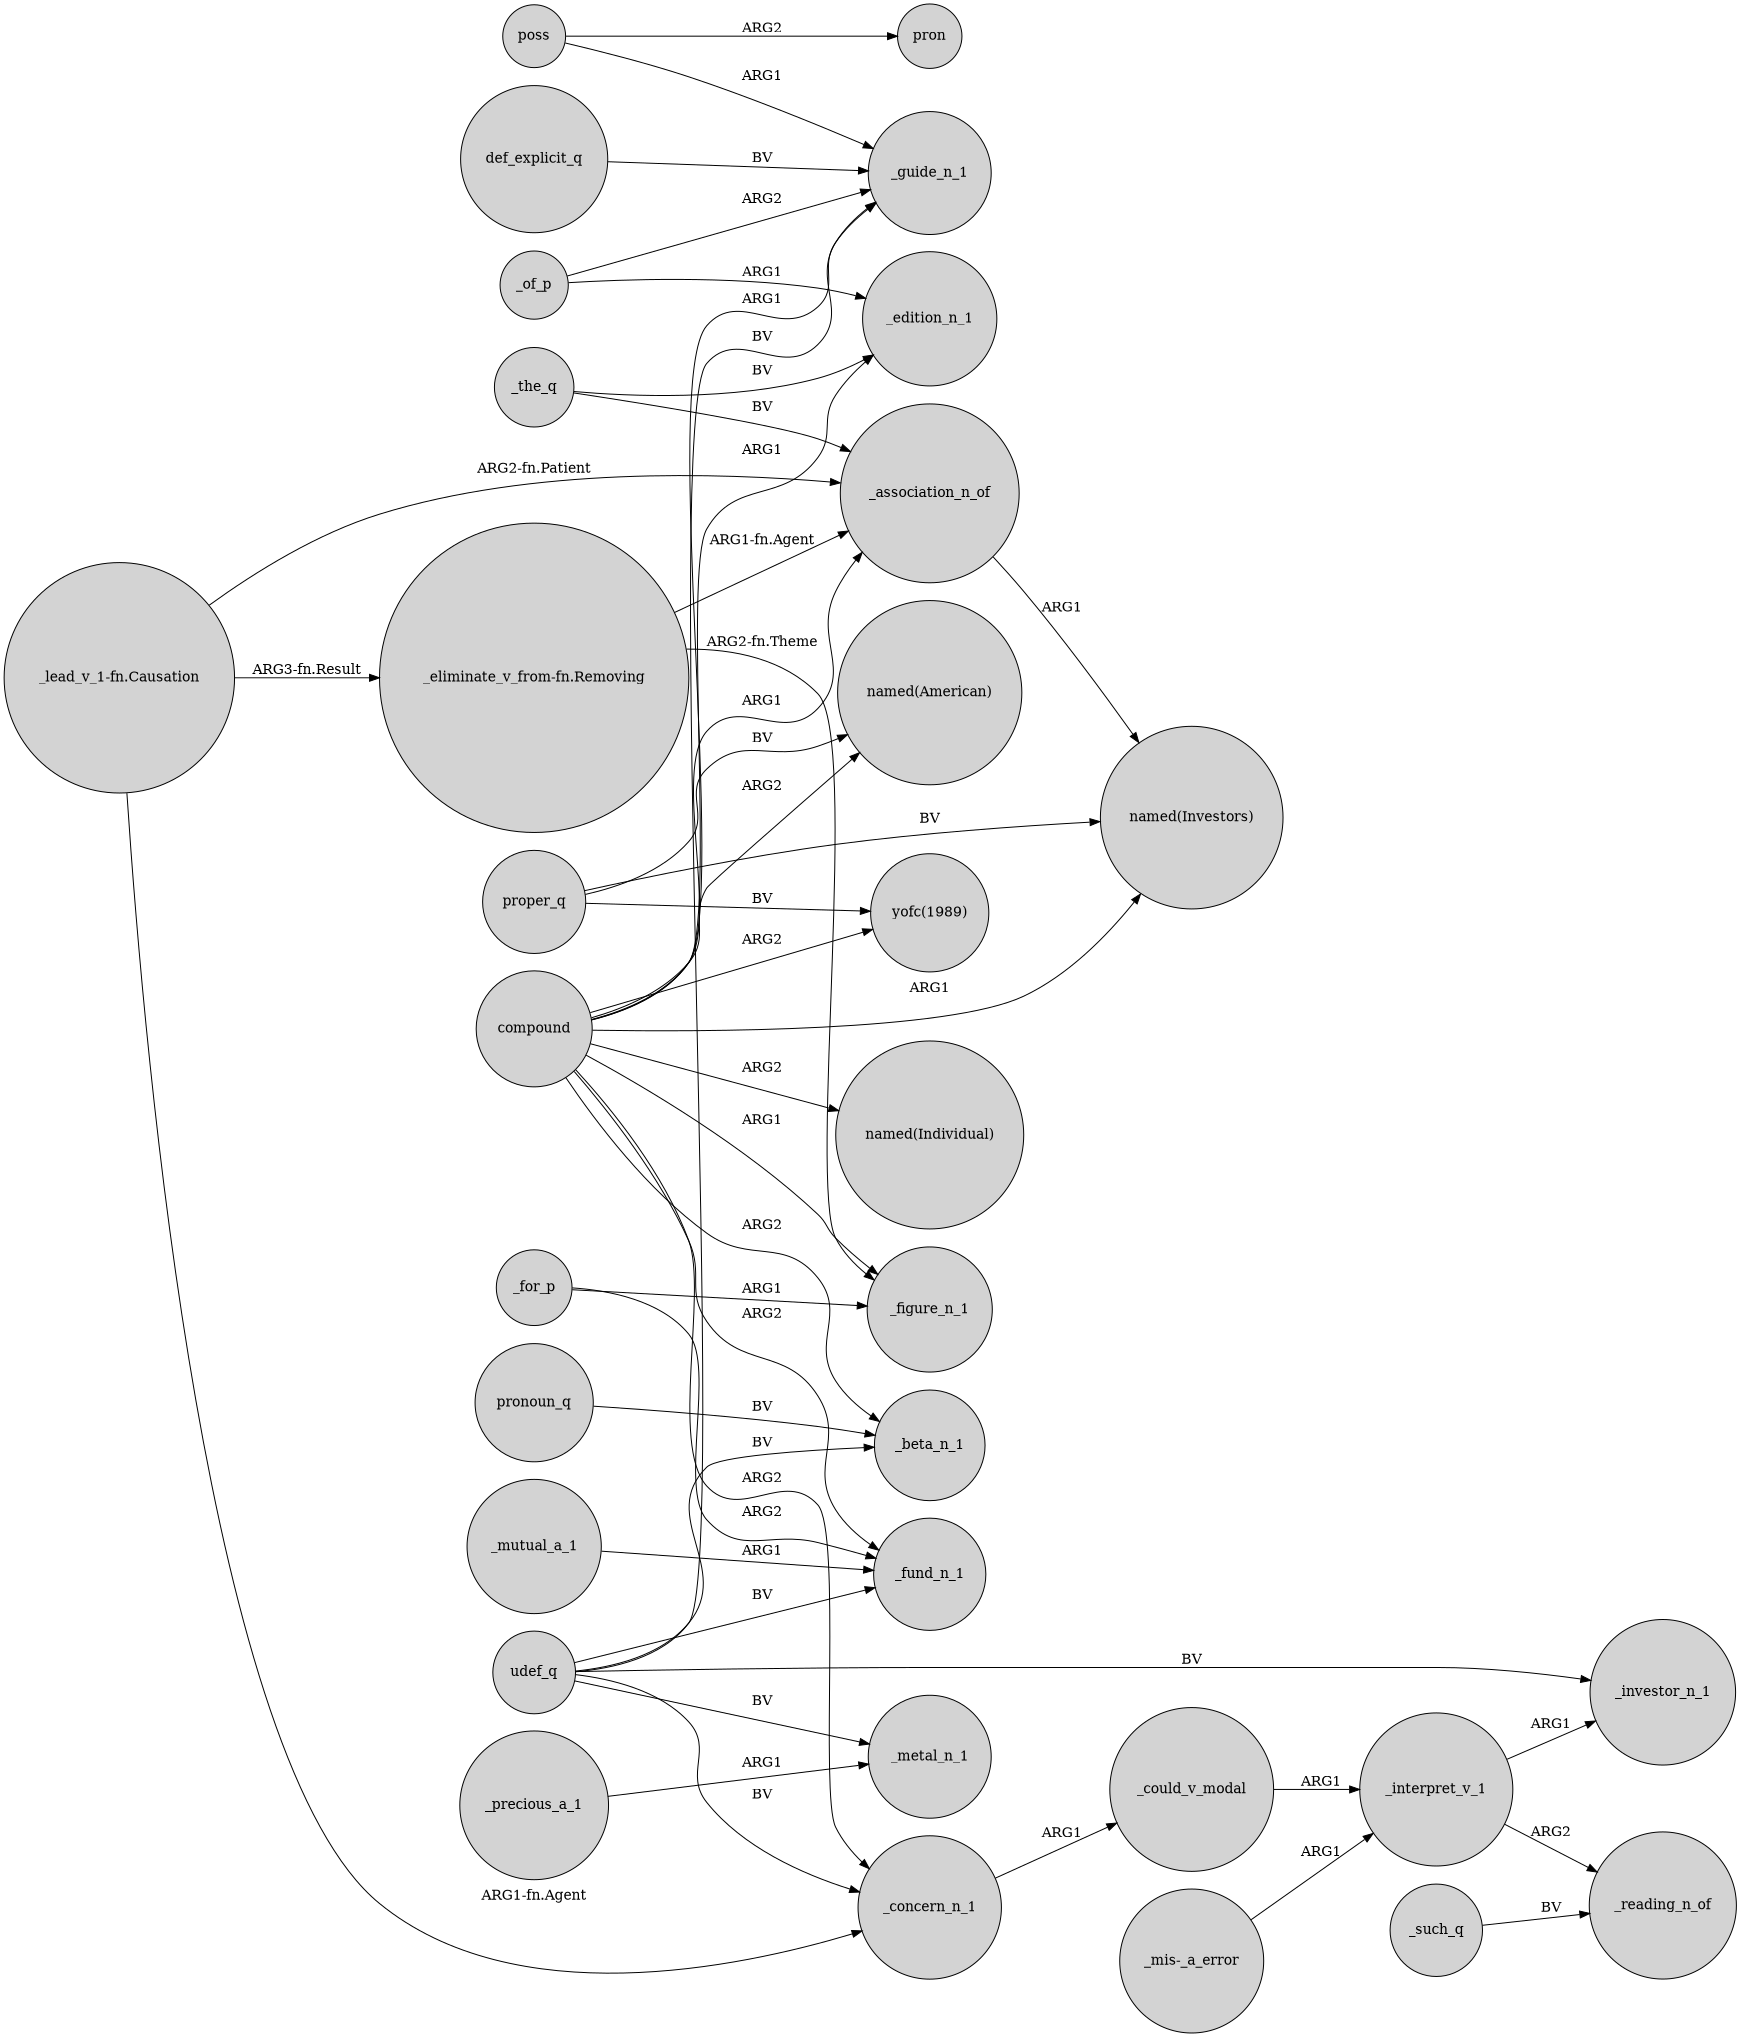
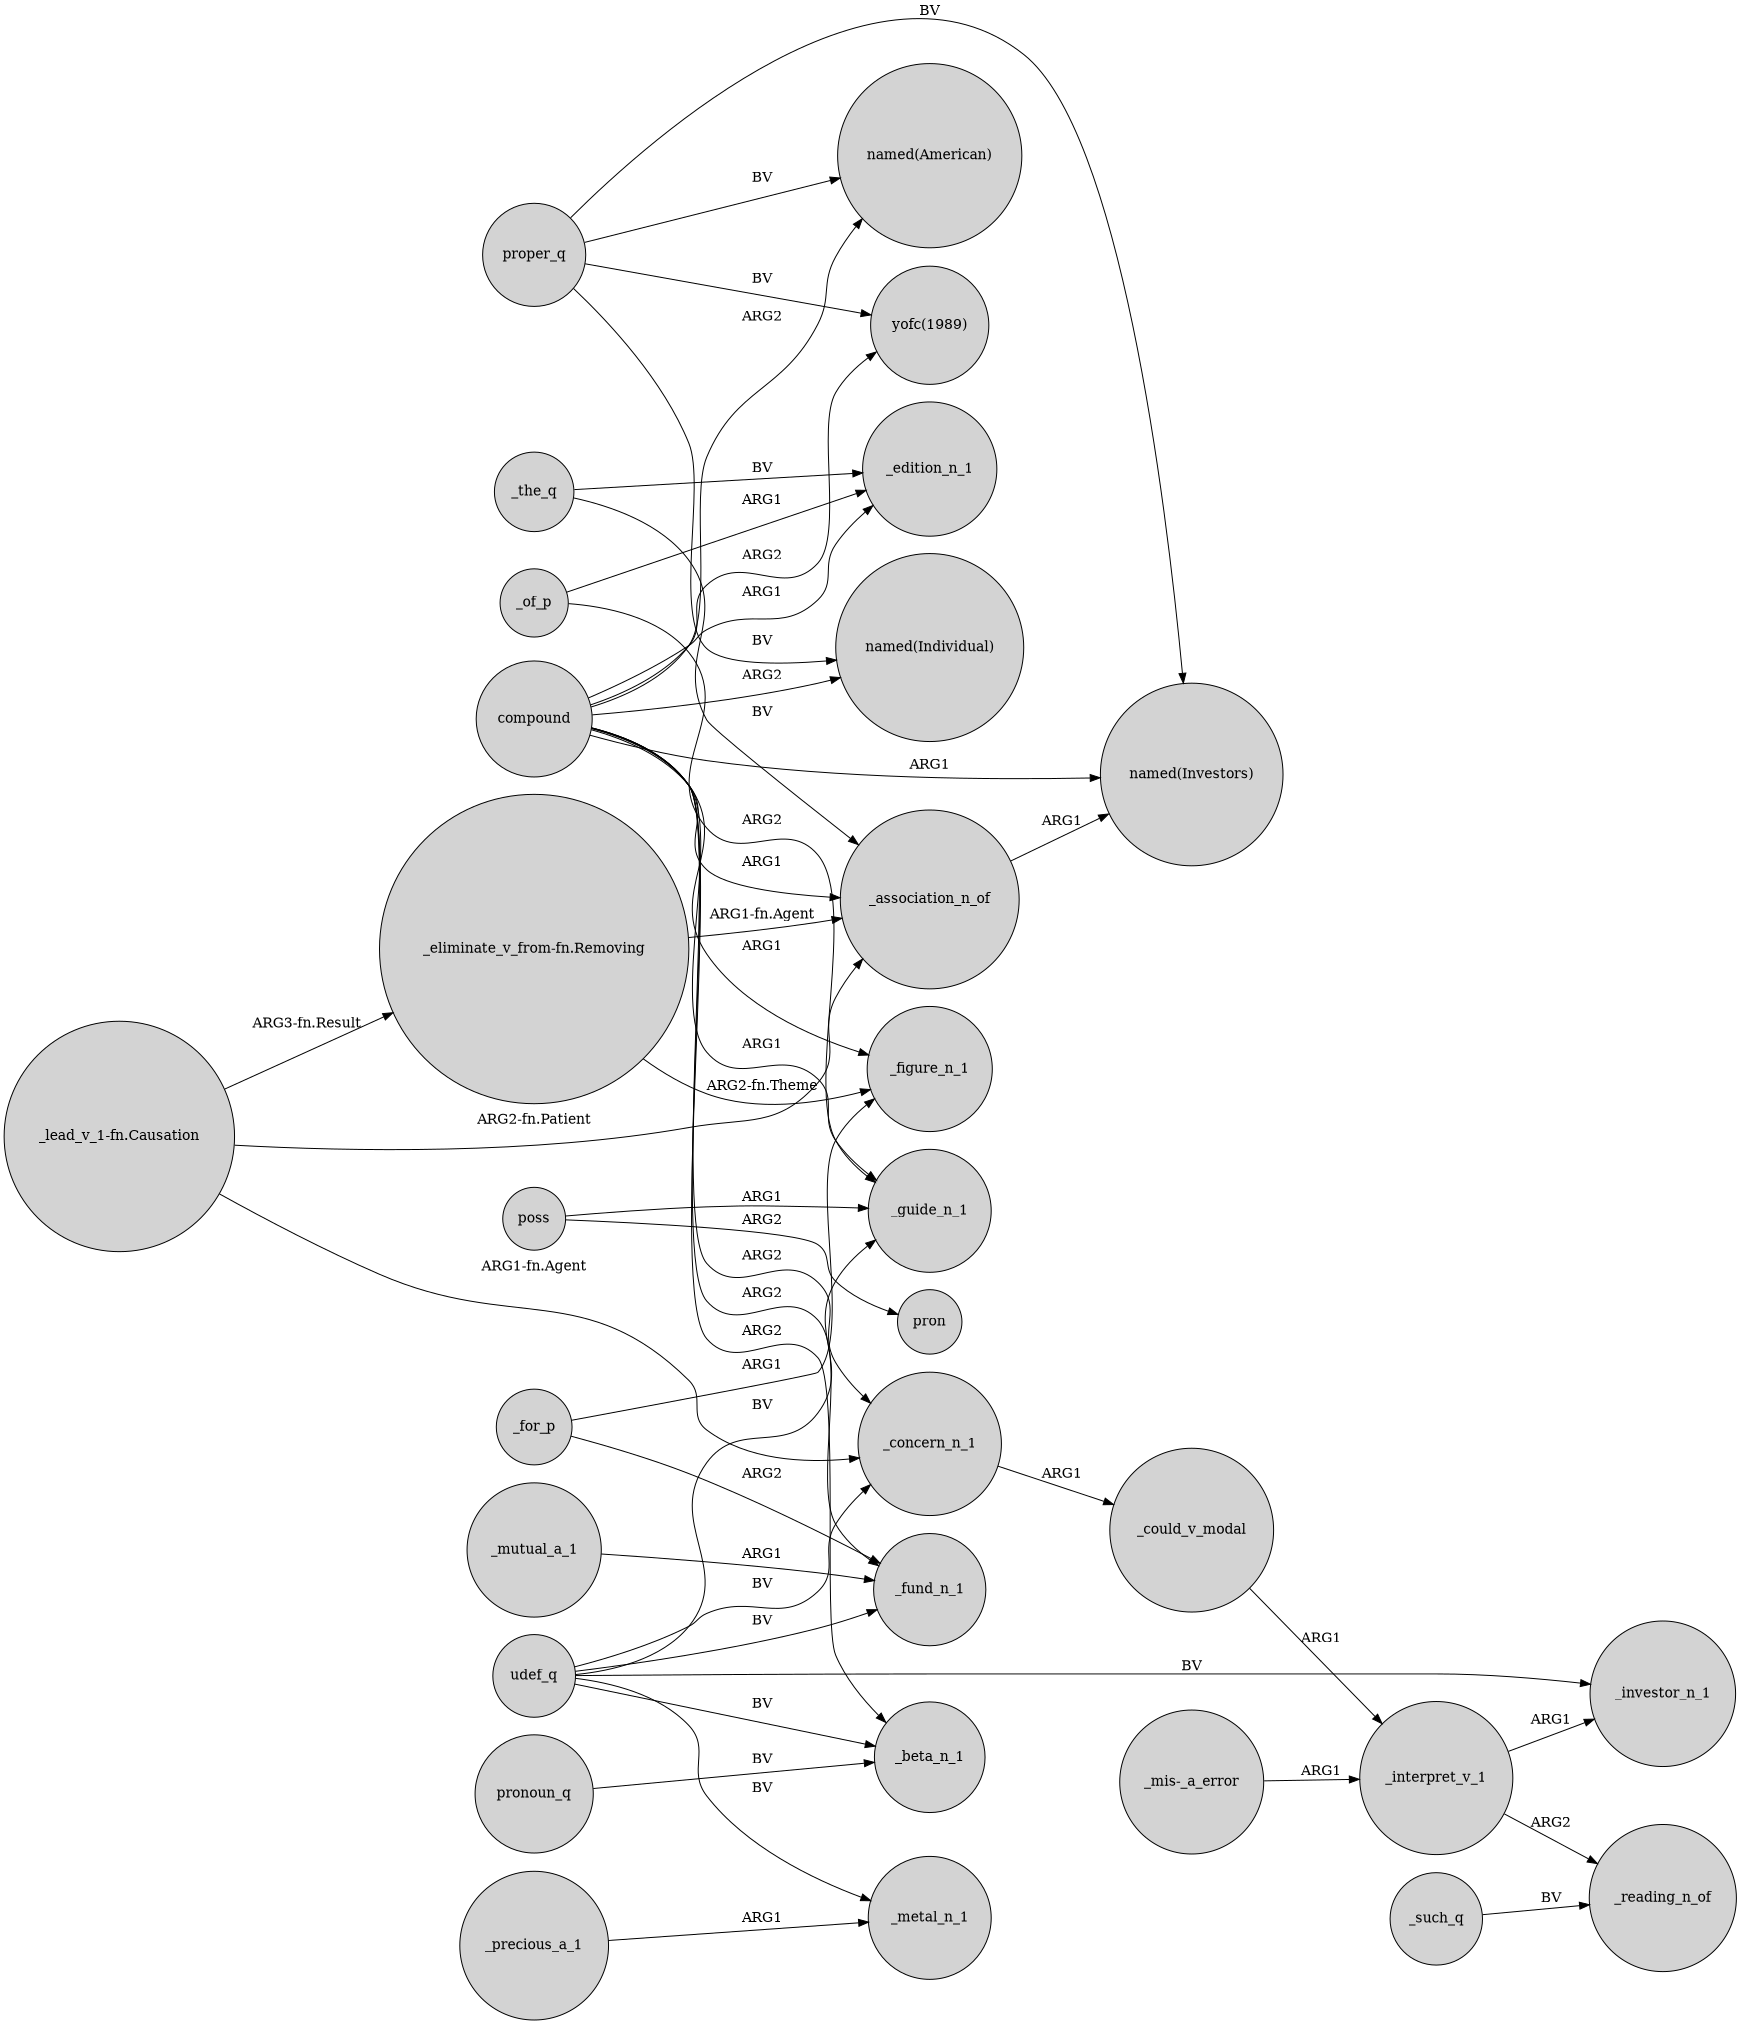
(534, 159) -> none
none -> (693, 511)
